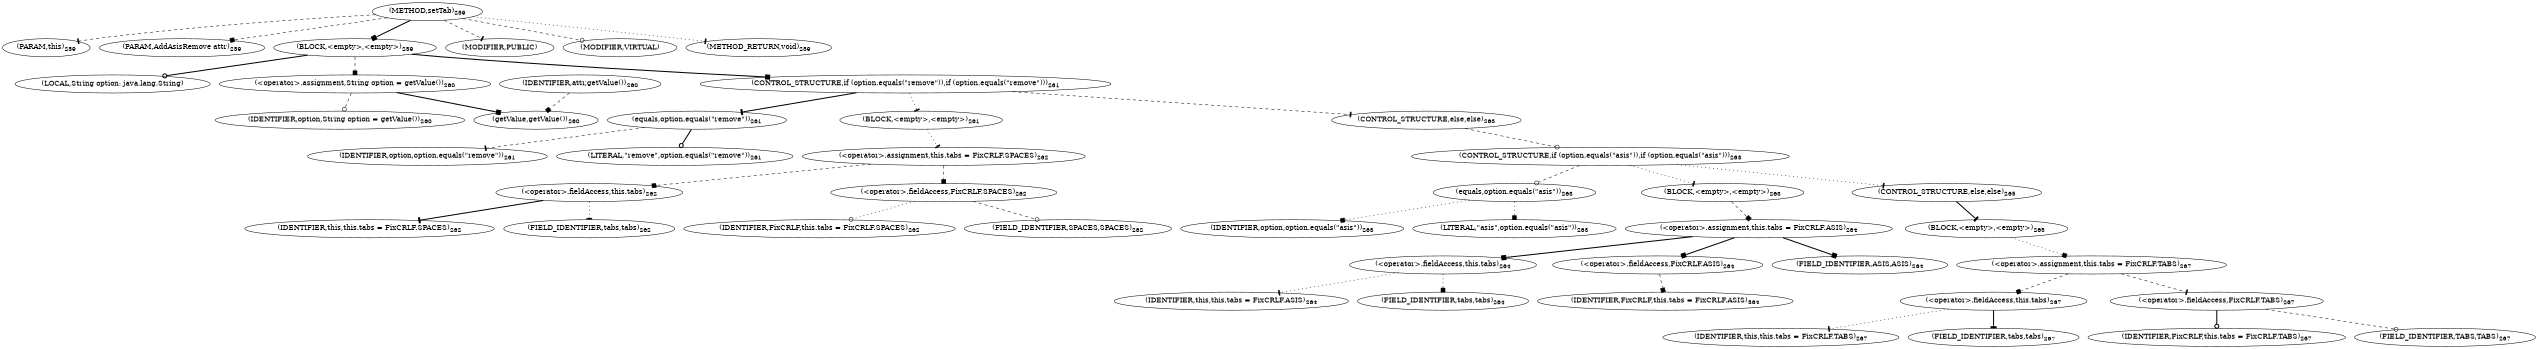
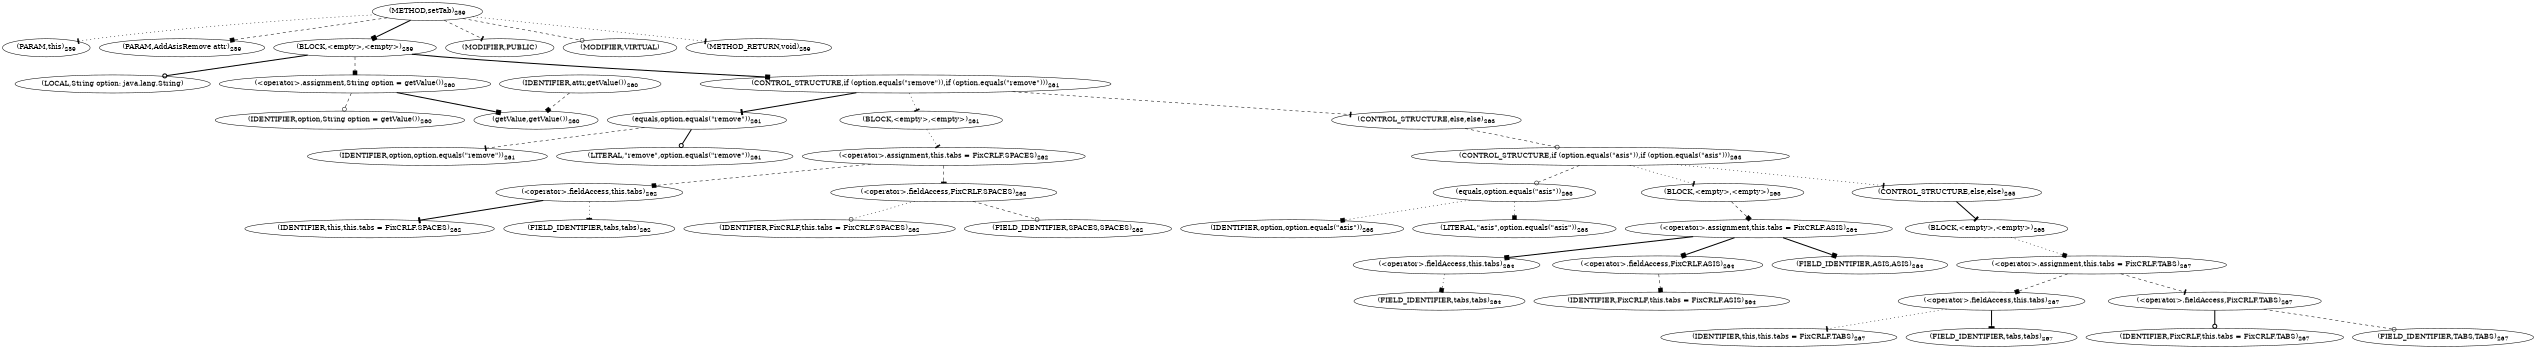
(227, 25) -> (227, 25)
(944, 172) -> (944, 173)
(1231, 301) -> none
